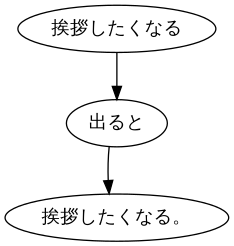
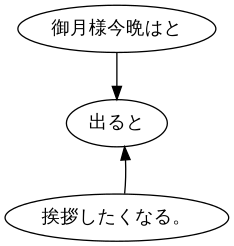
(117, 29) -> (117, 29)
(108, 164) -> (126, 177)
